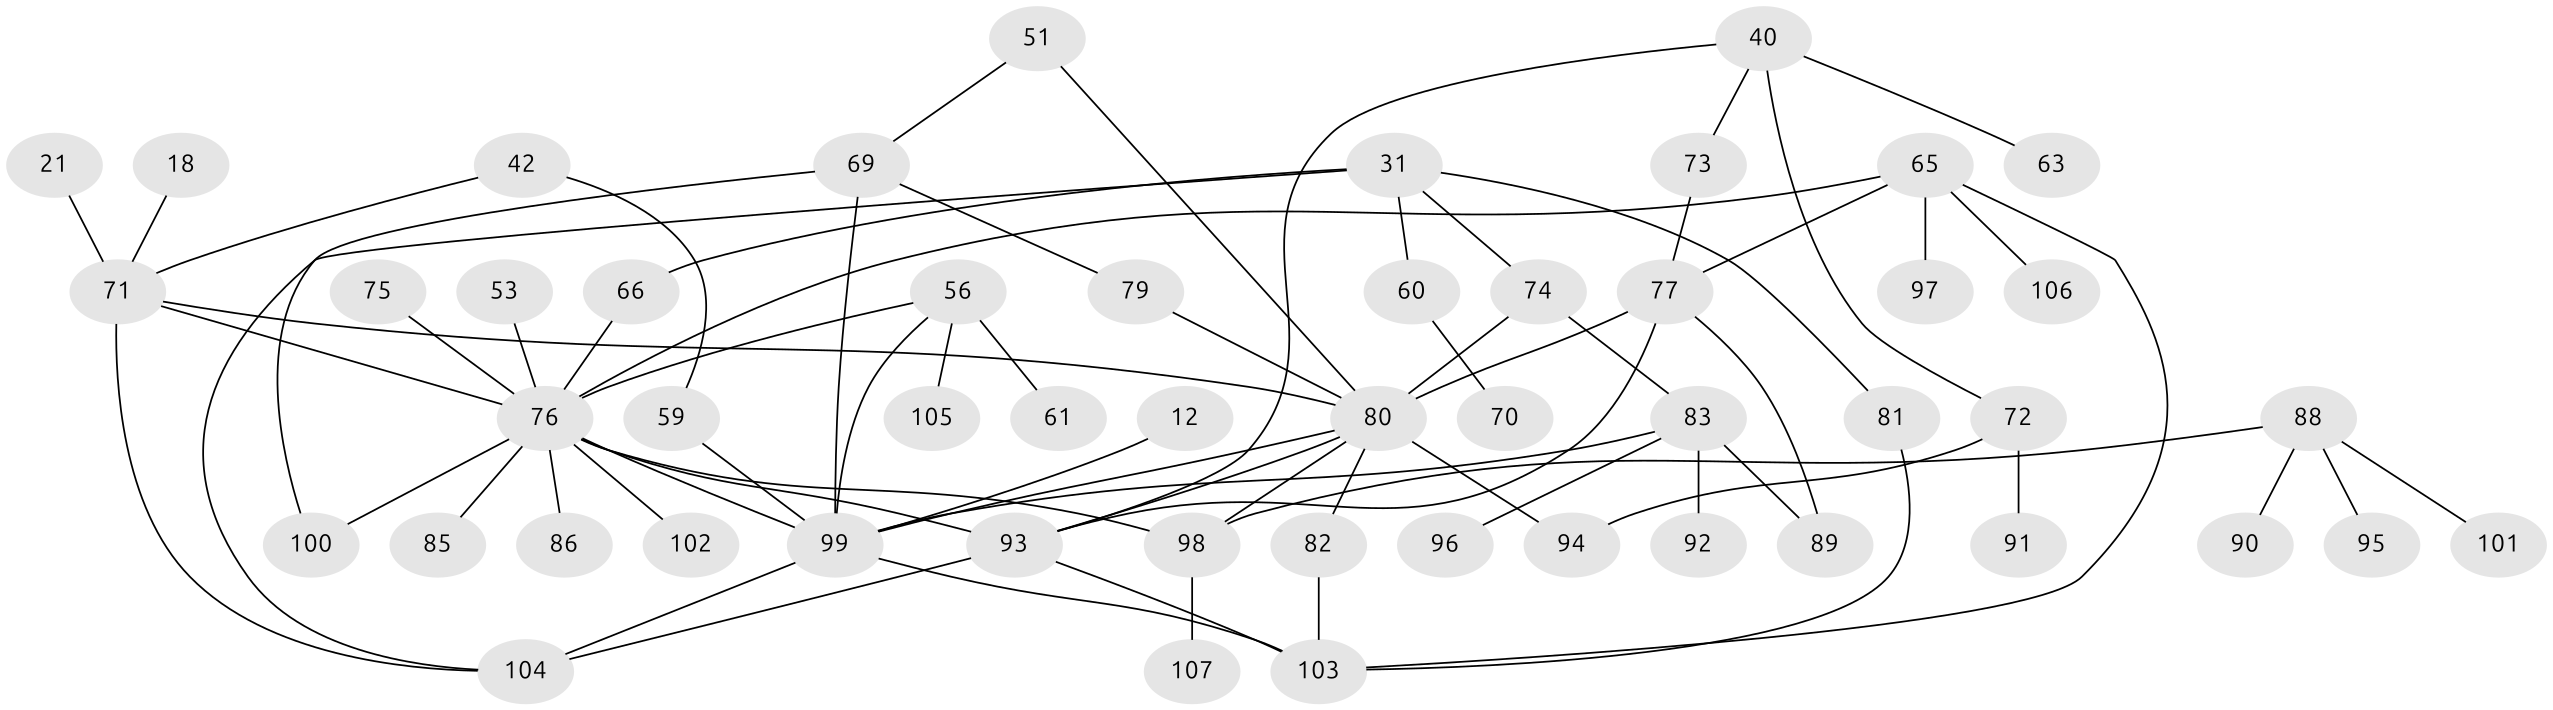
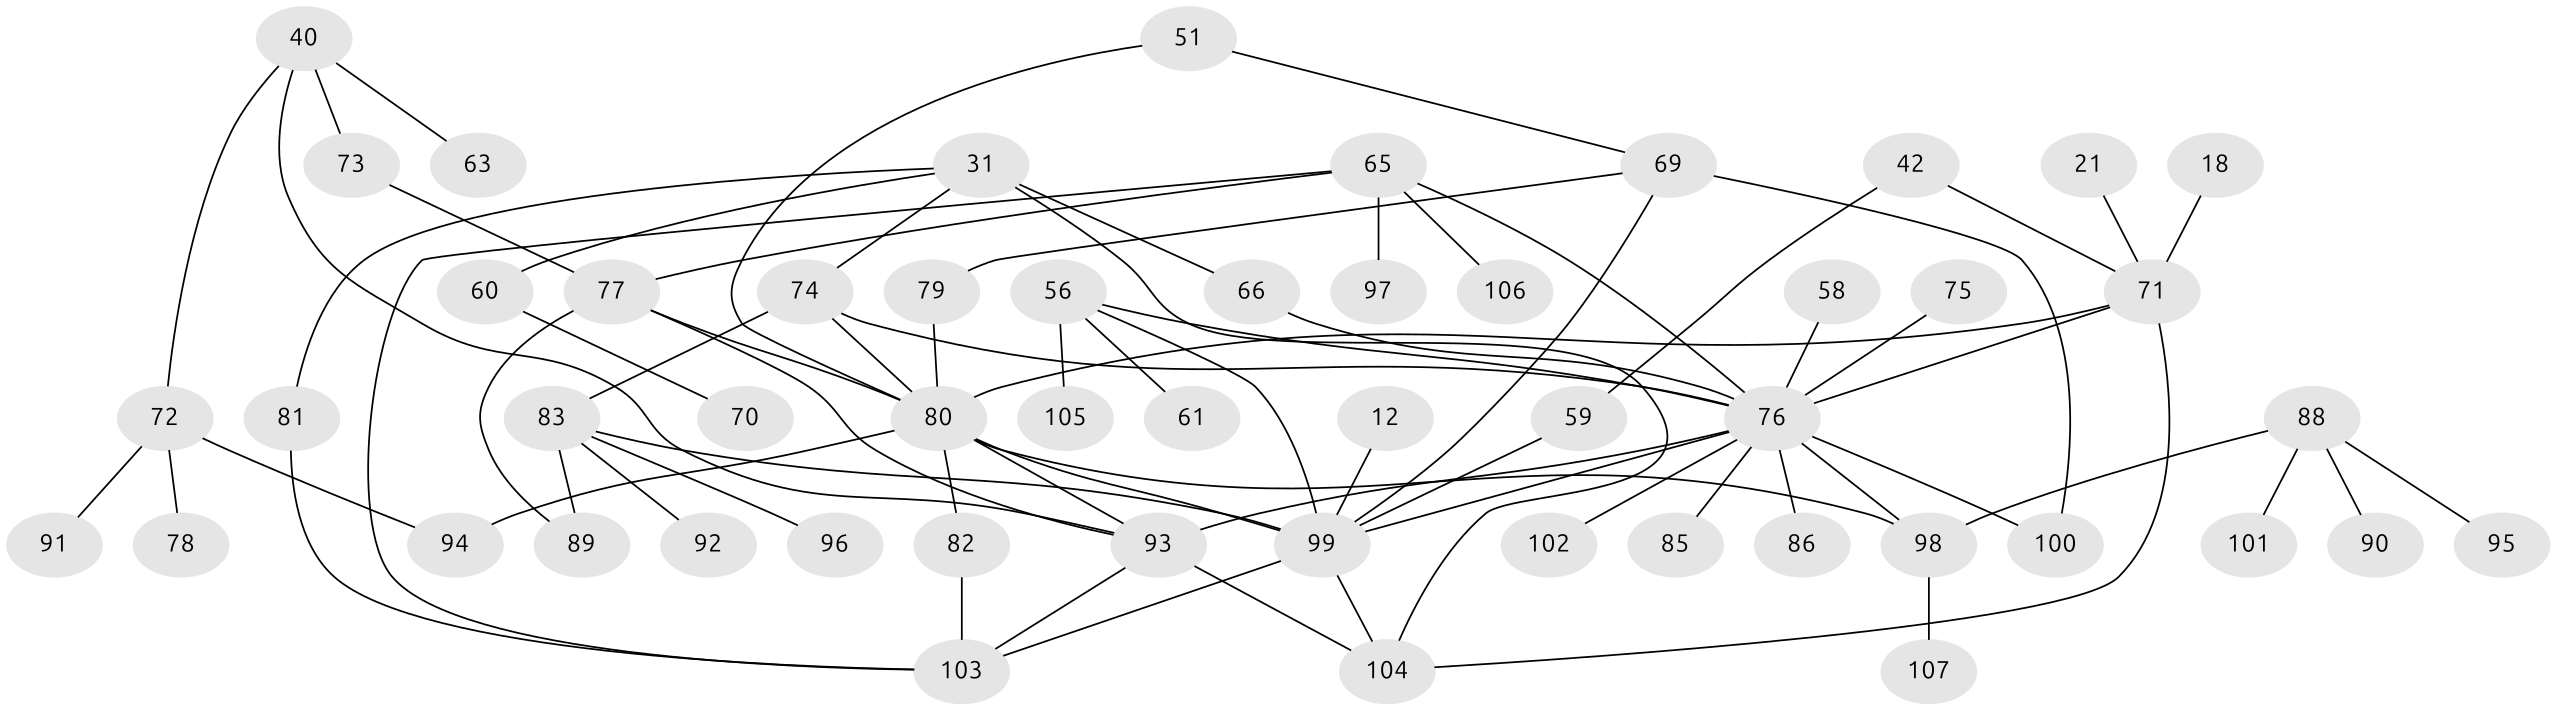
(505, 292) -> (1832, 292)
none -> (1284, 368)
none -> (181, 545)
